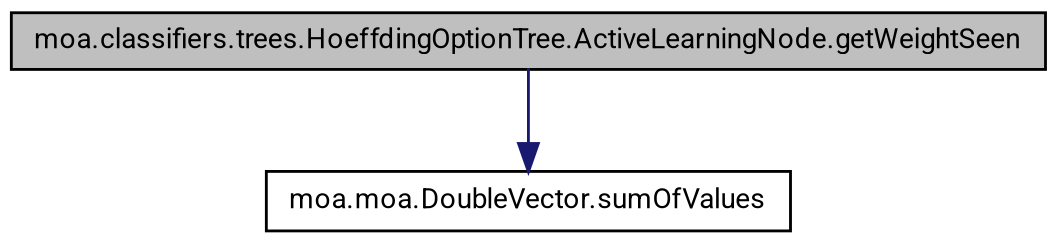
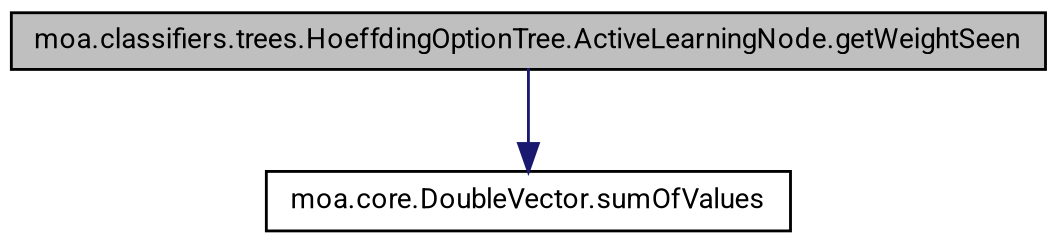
(528, 201) -> (528, 201)
